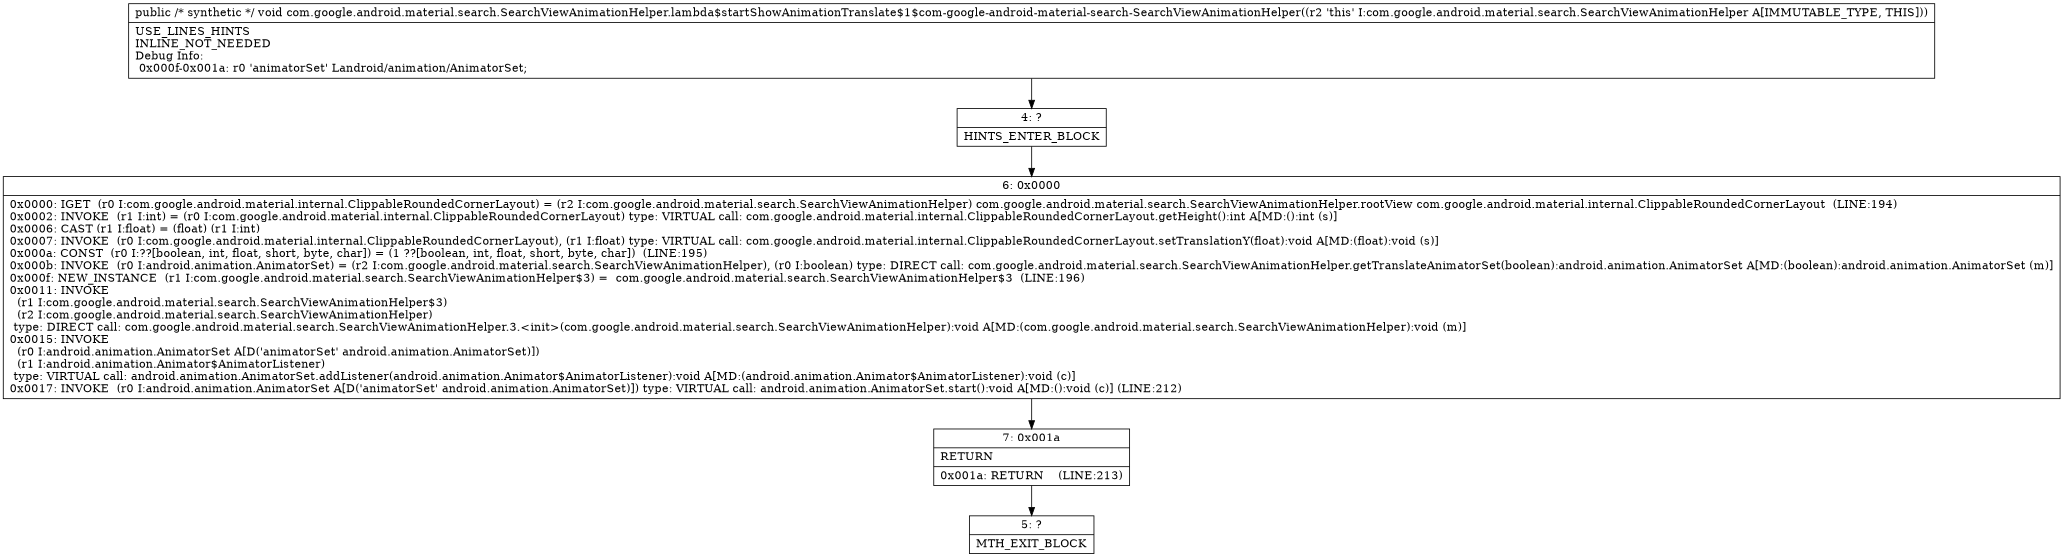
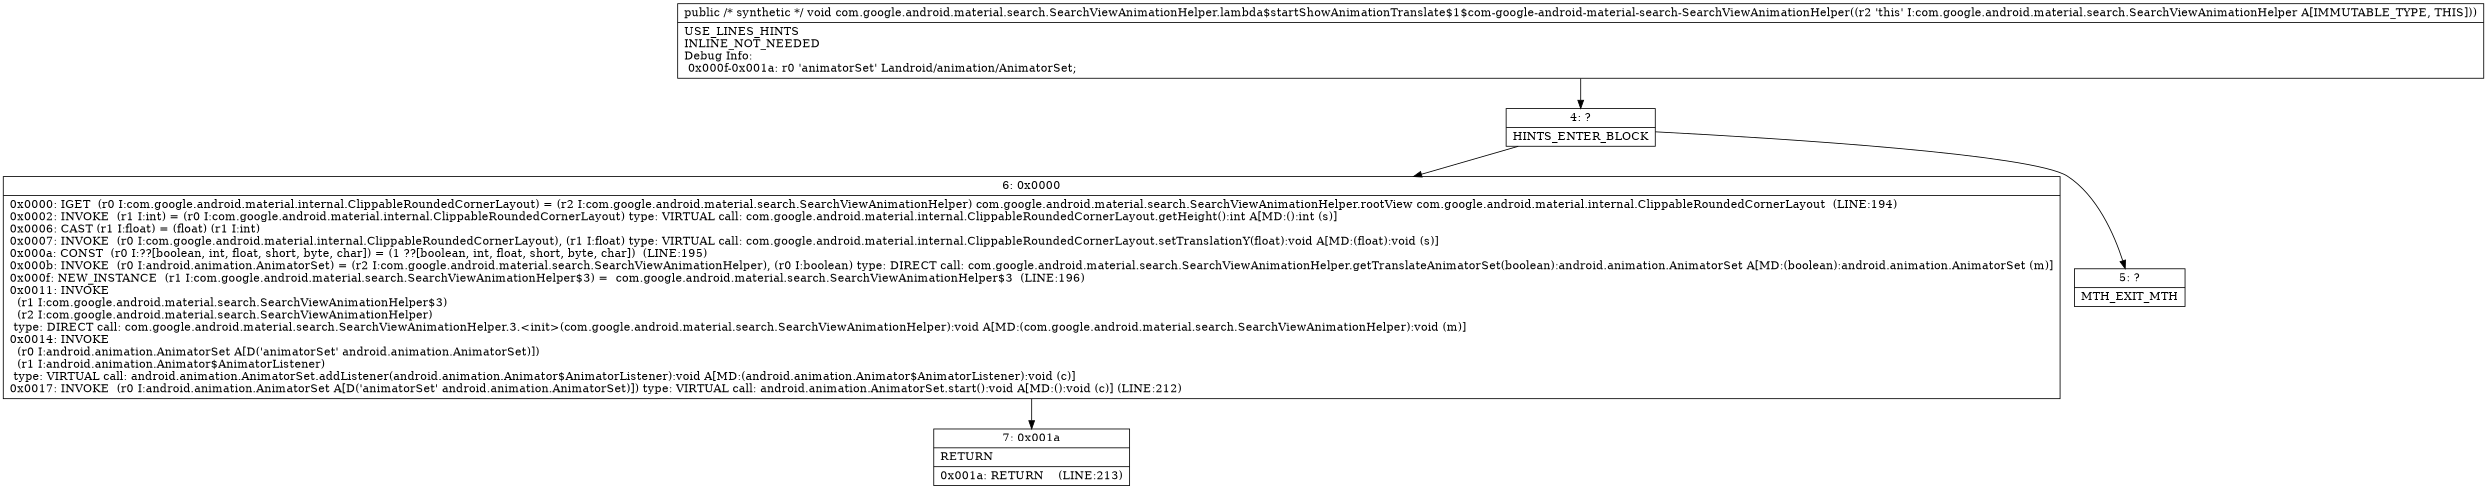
(64, 340) -> (64, 340)
(1032, 497) -> (1914, 150)
(1032, 544) -> (2130, 297)
